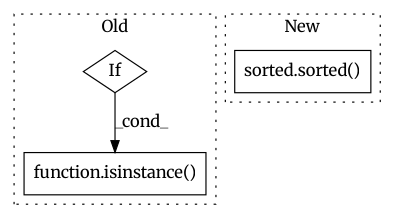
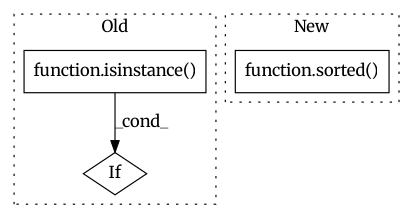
(303, 72) -> (312, 72)
(115, 117) -> (115, 117)
